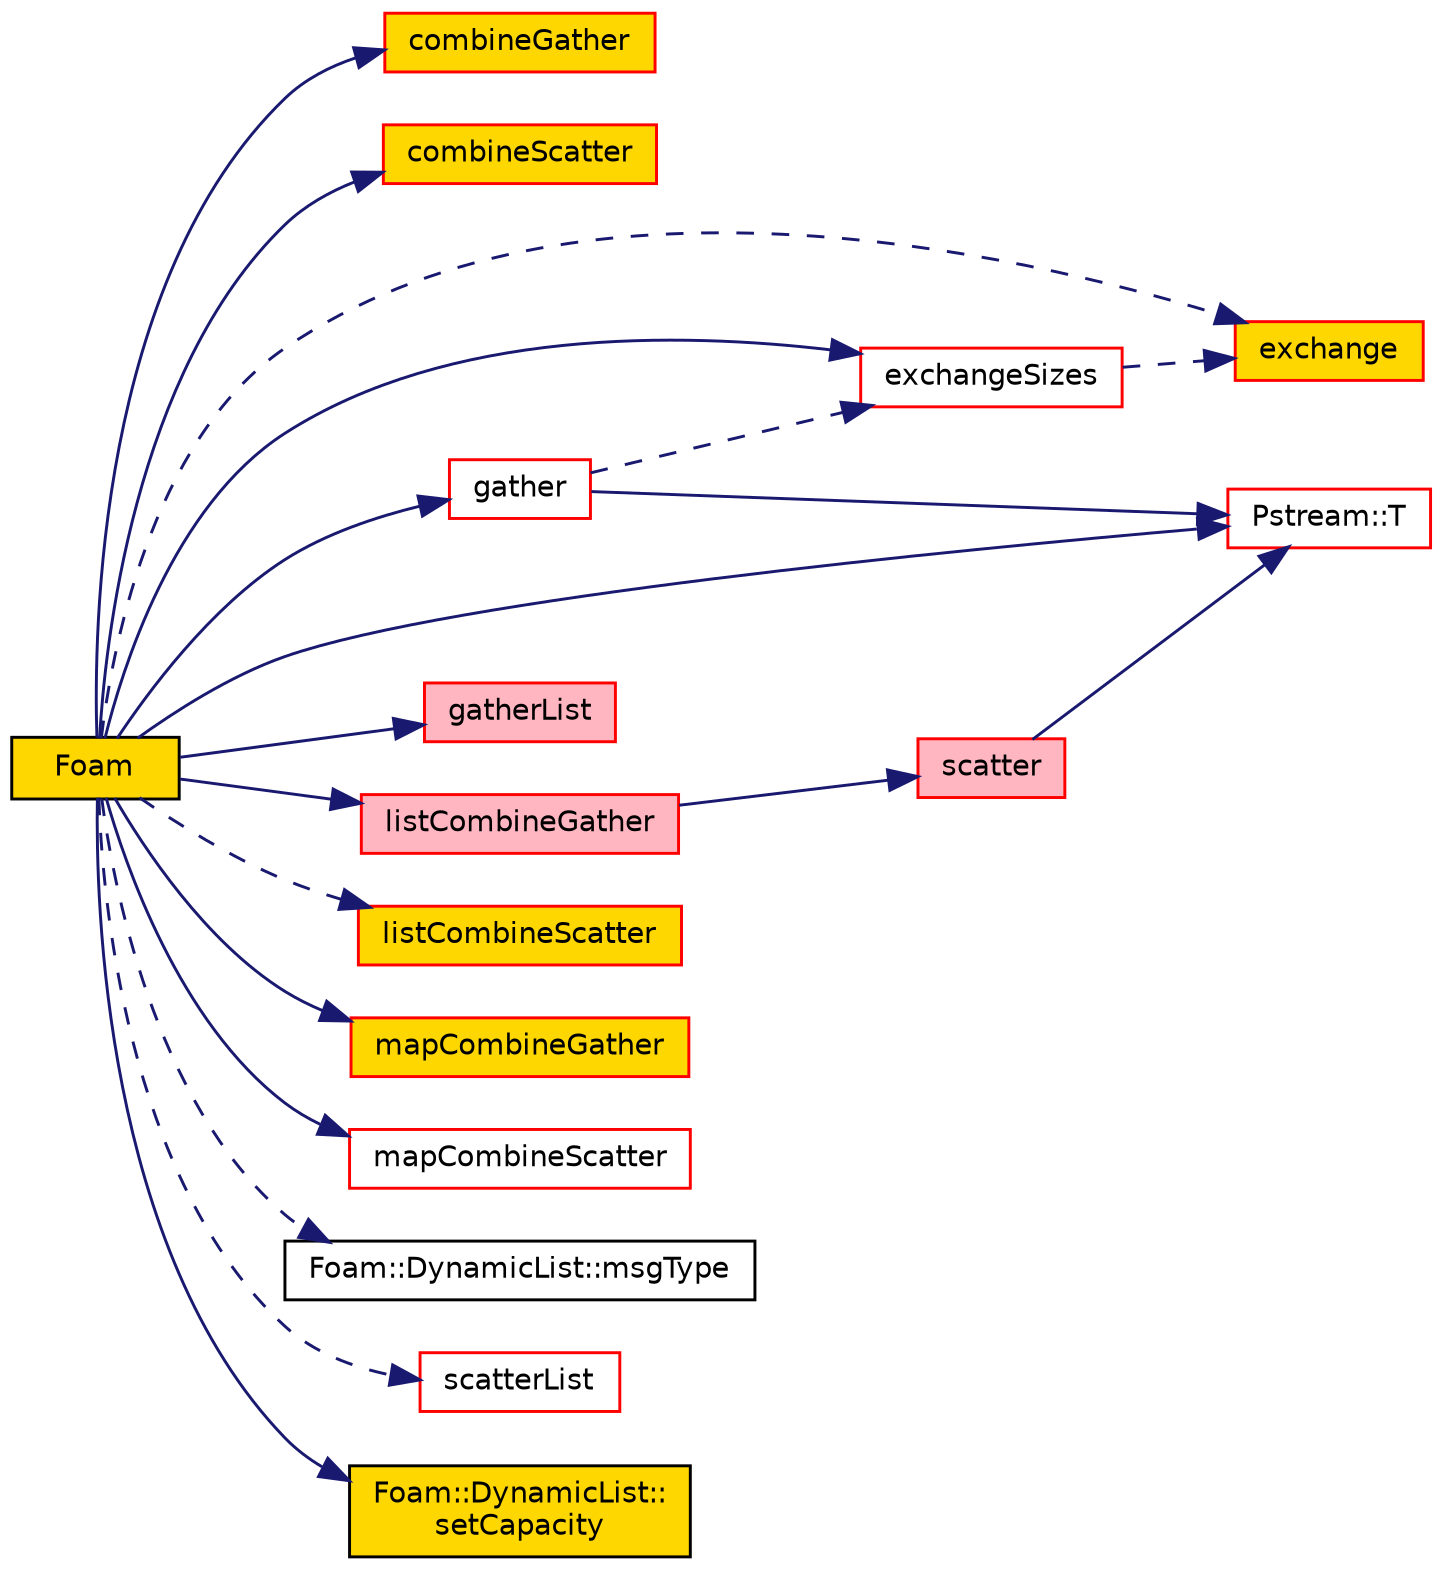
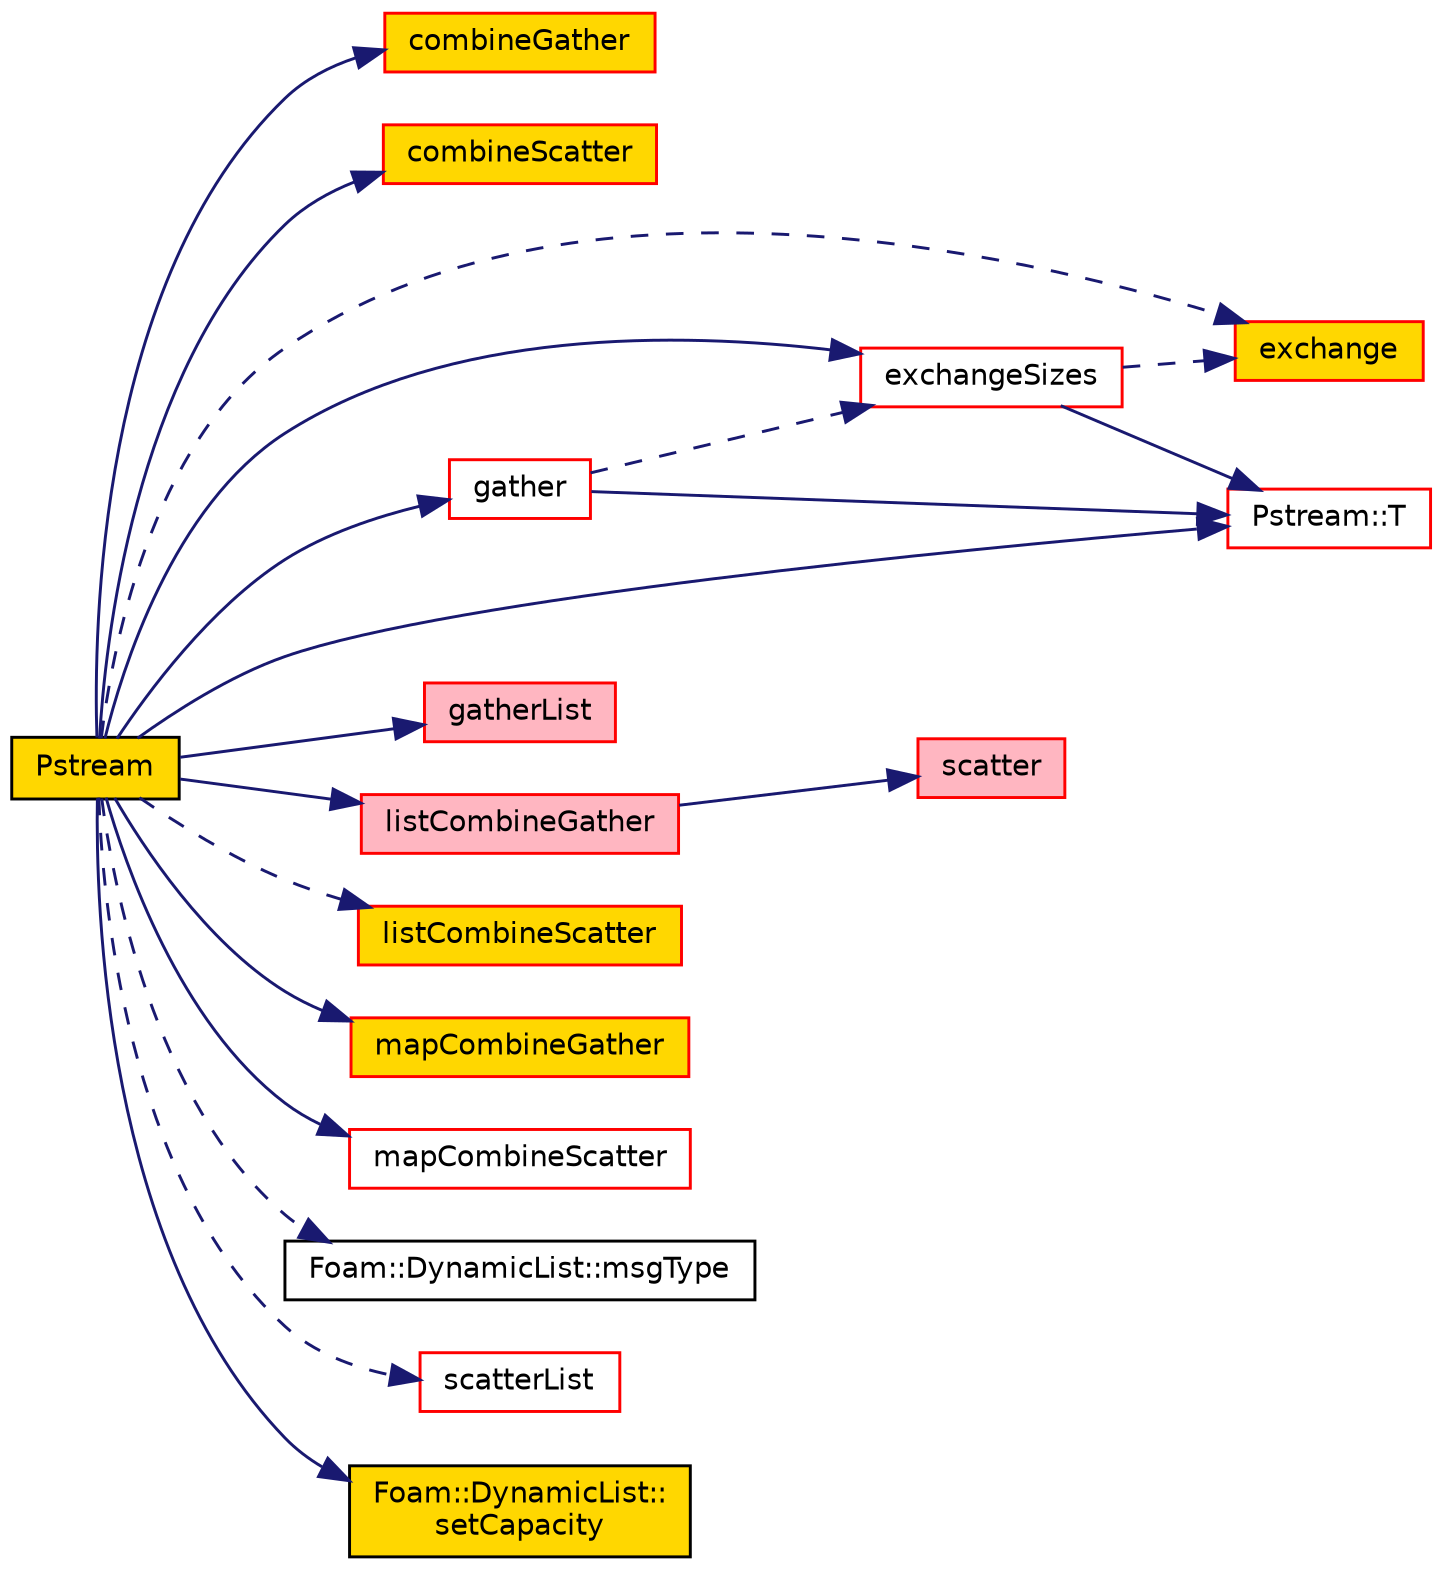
(1149, 652) -> (1147, 442)
(95, 768) -> (95, 768)
